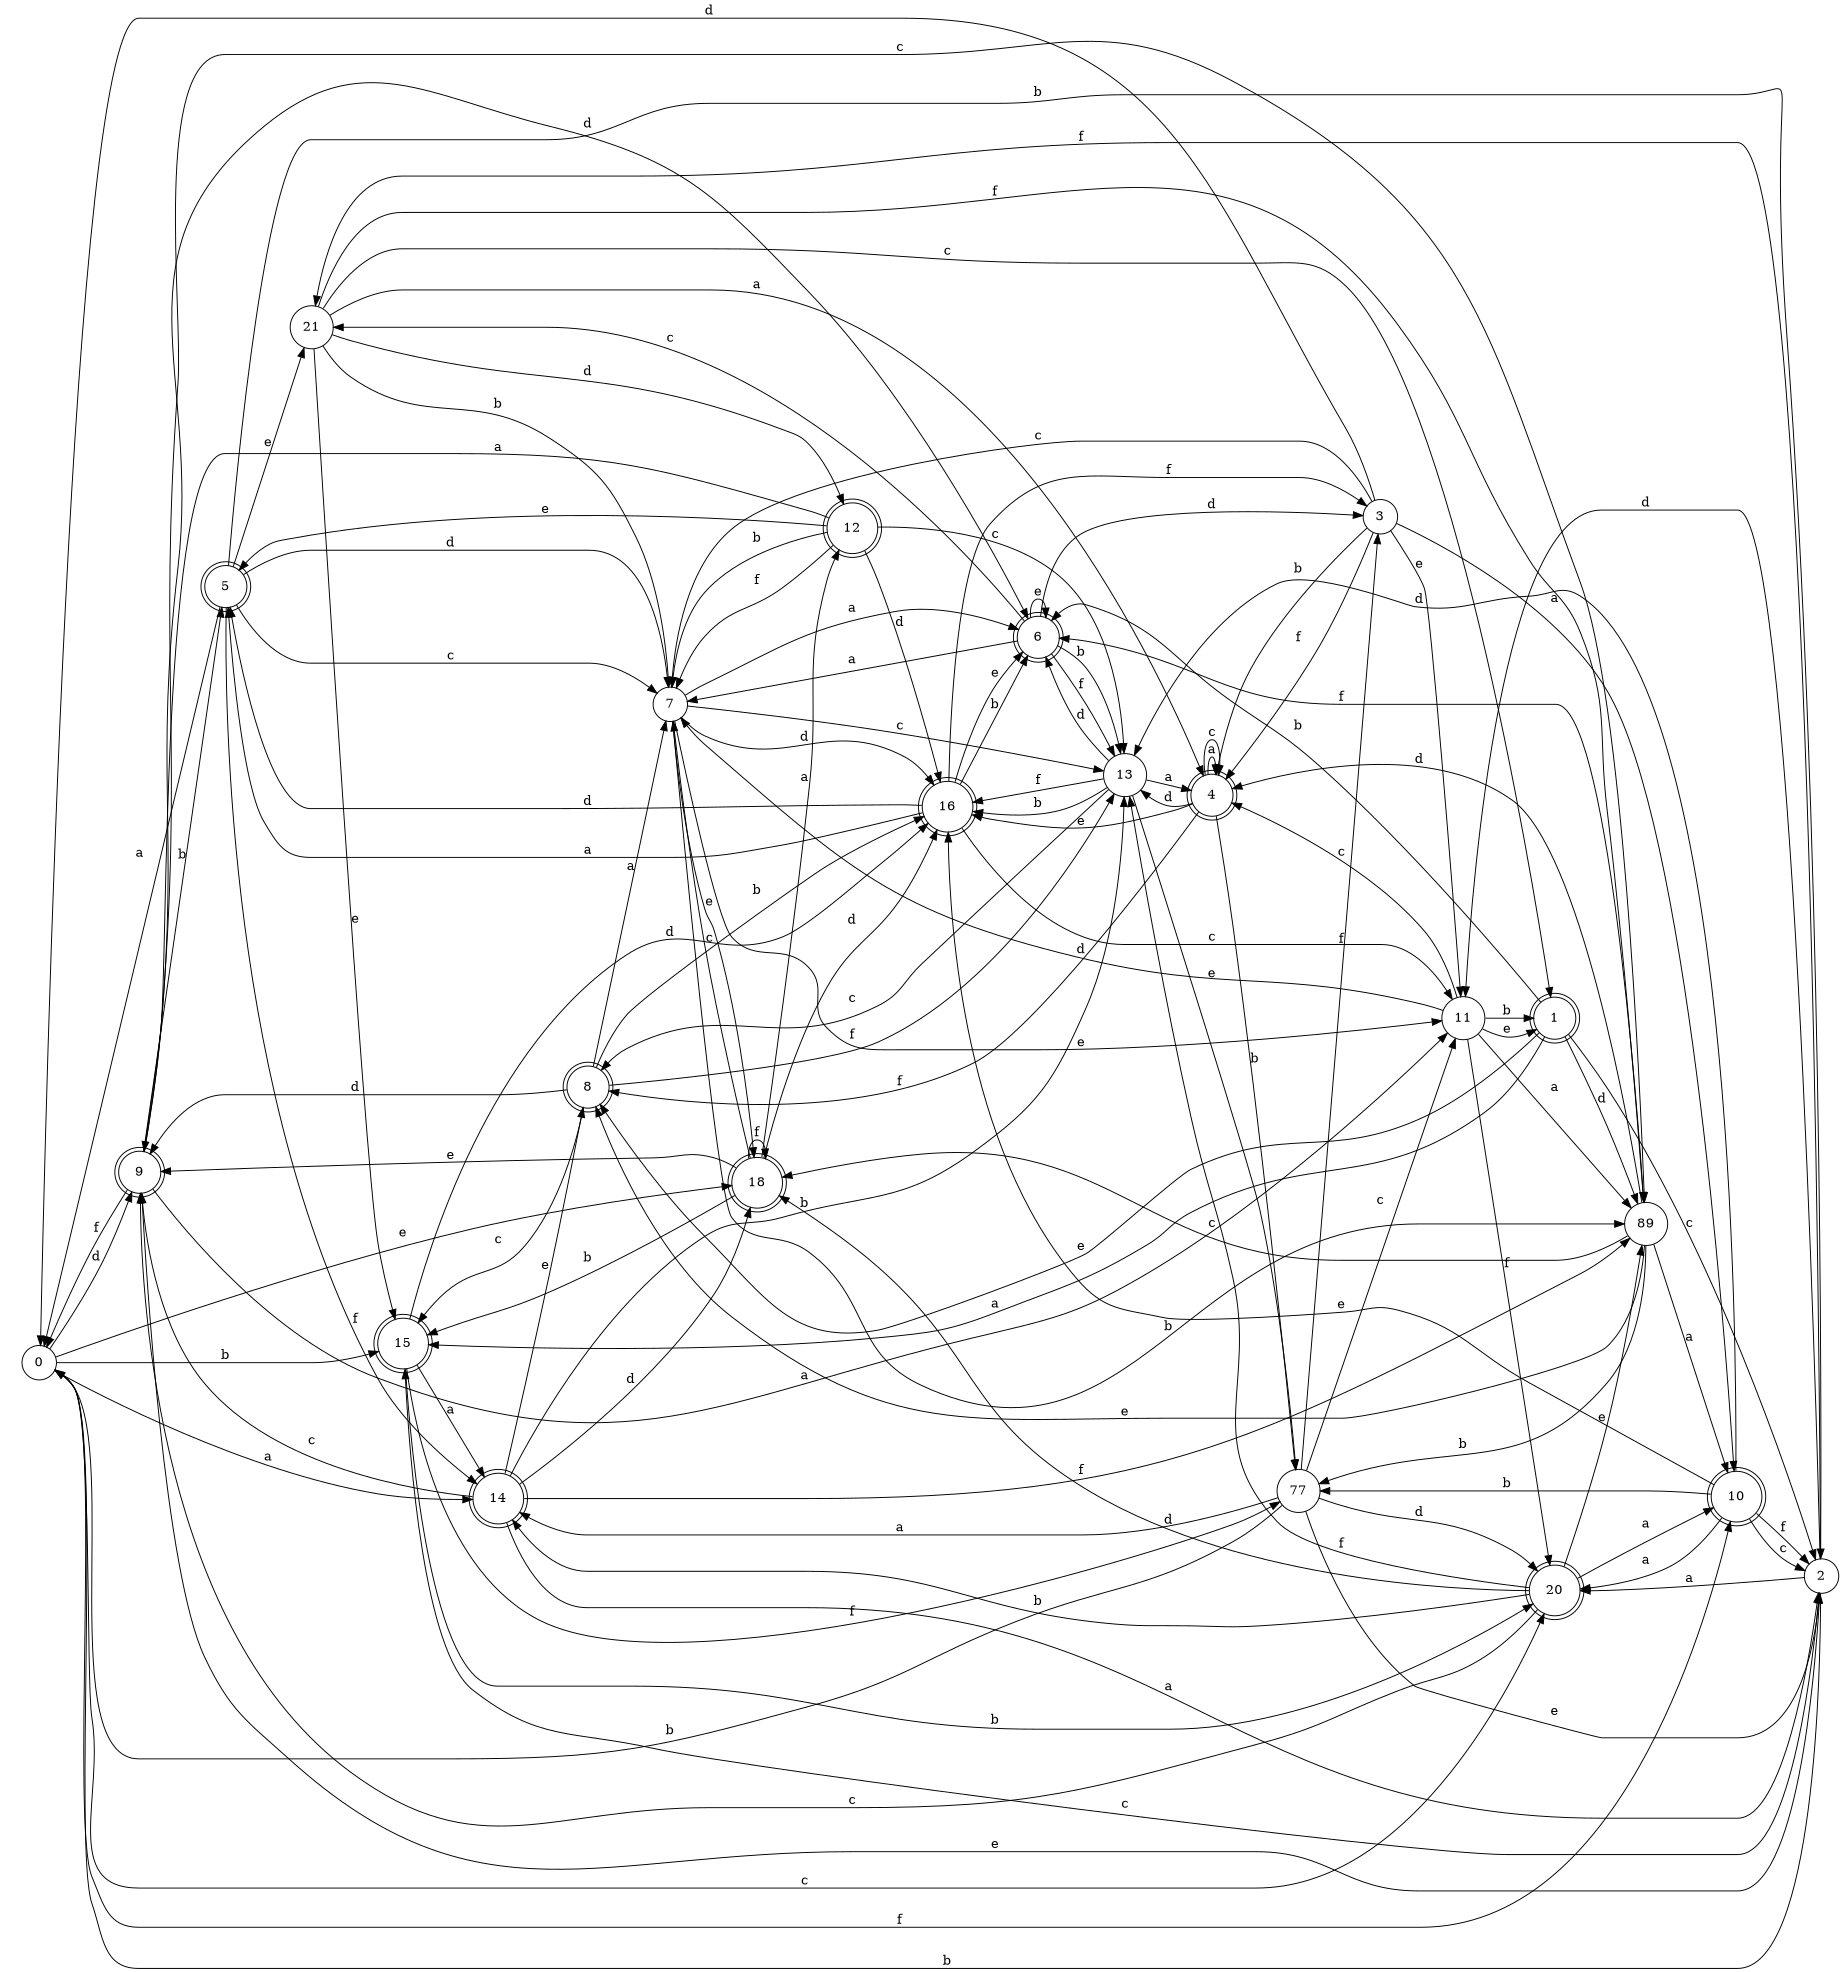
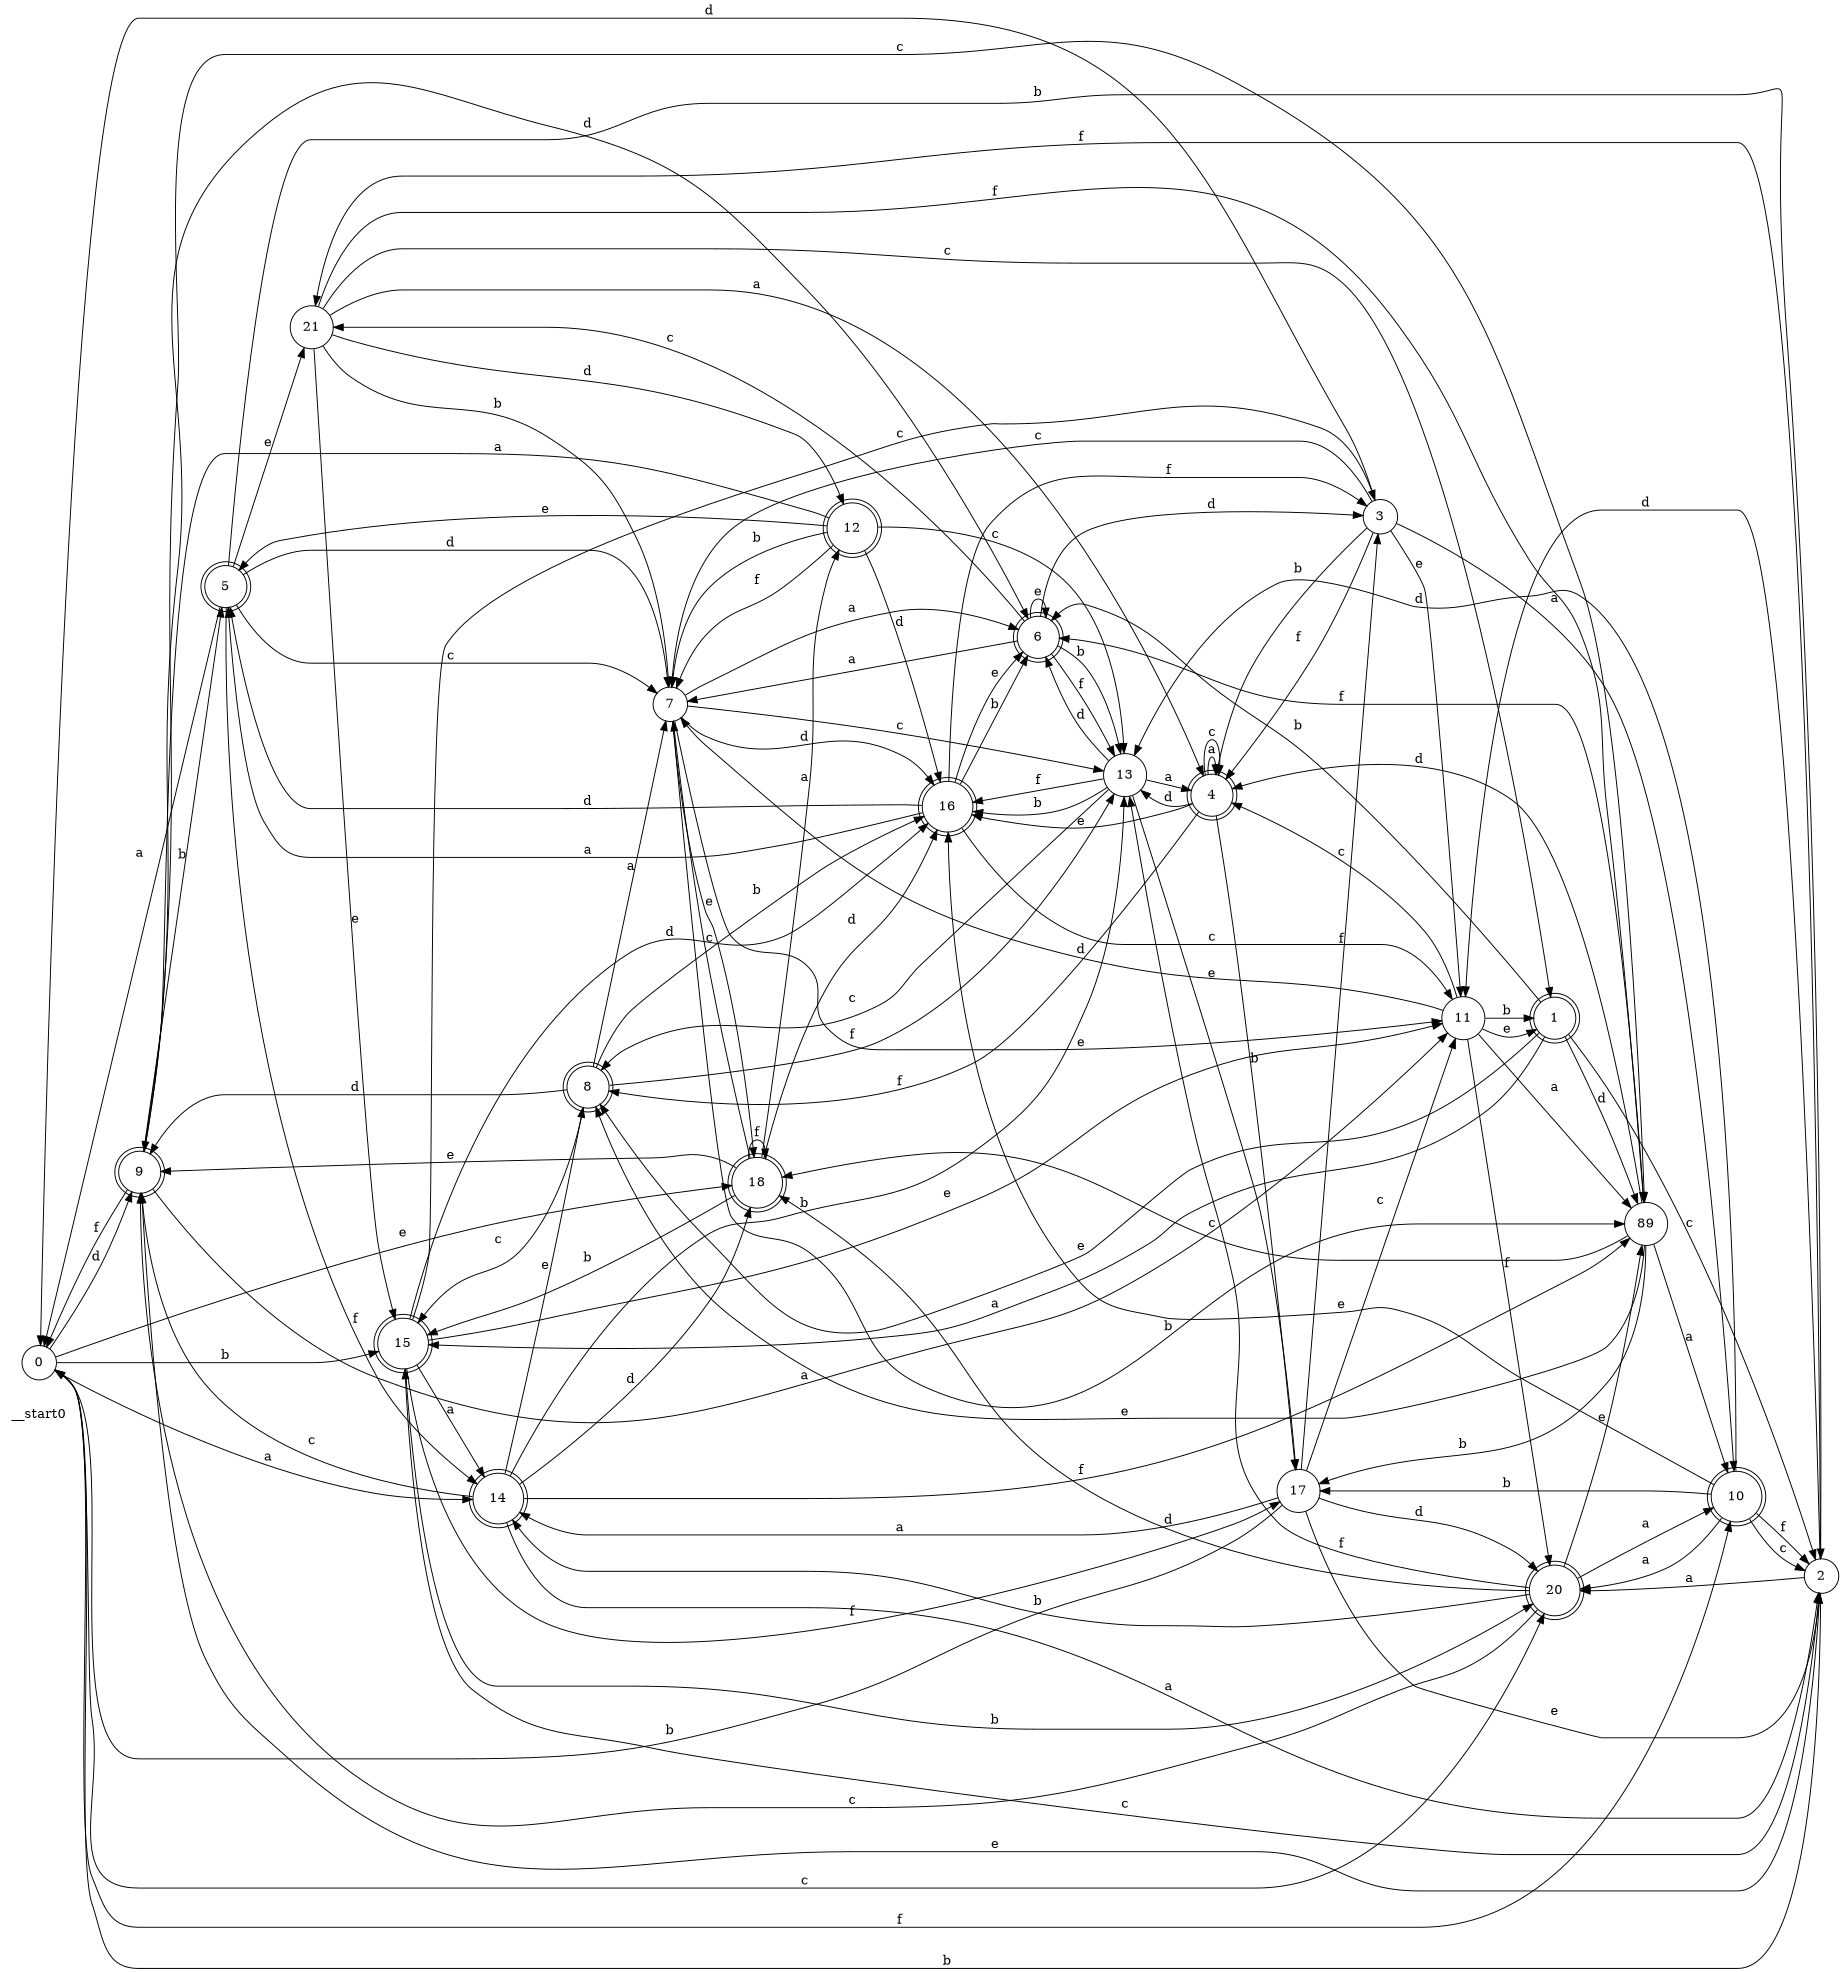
none -> (546, 571)
none -> (944, 1213)
none -> (39, 1414)
(1299, 1491) -> (1299, 1491)
